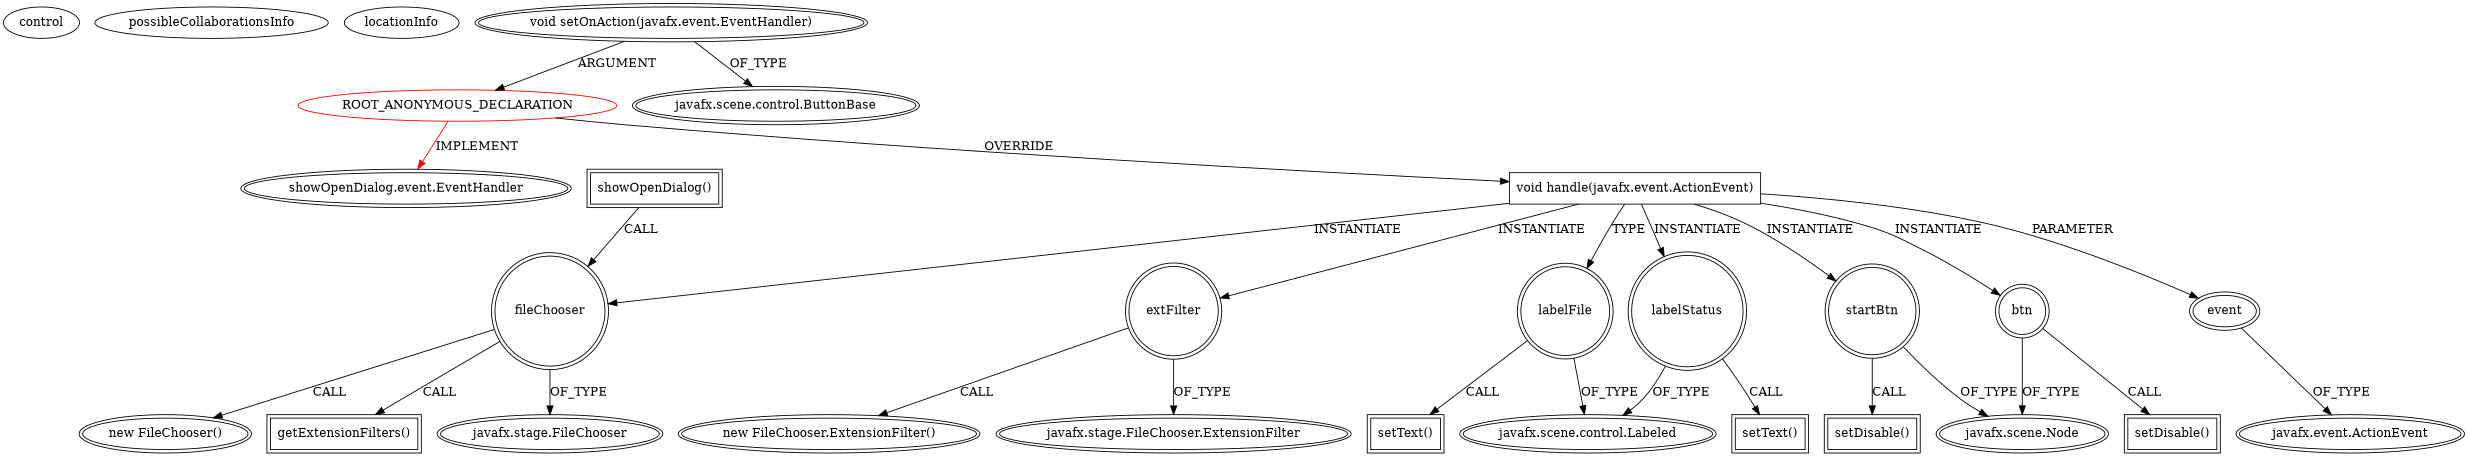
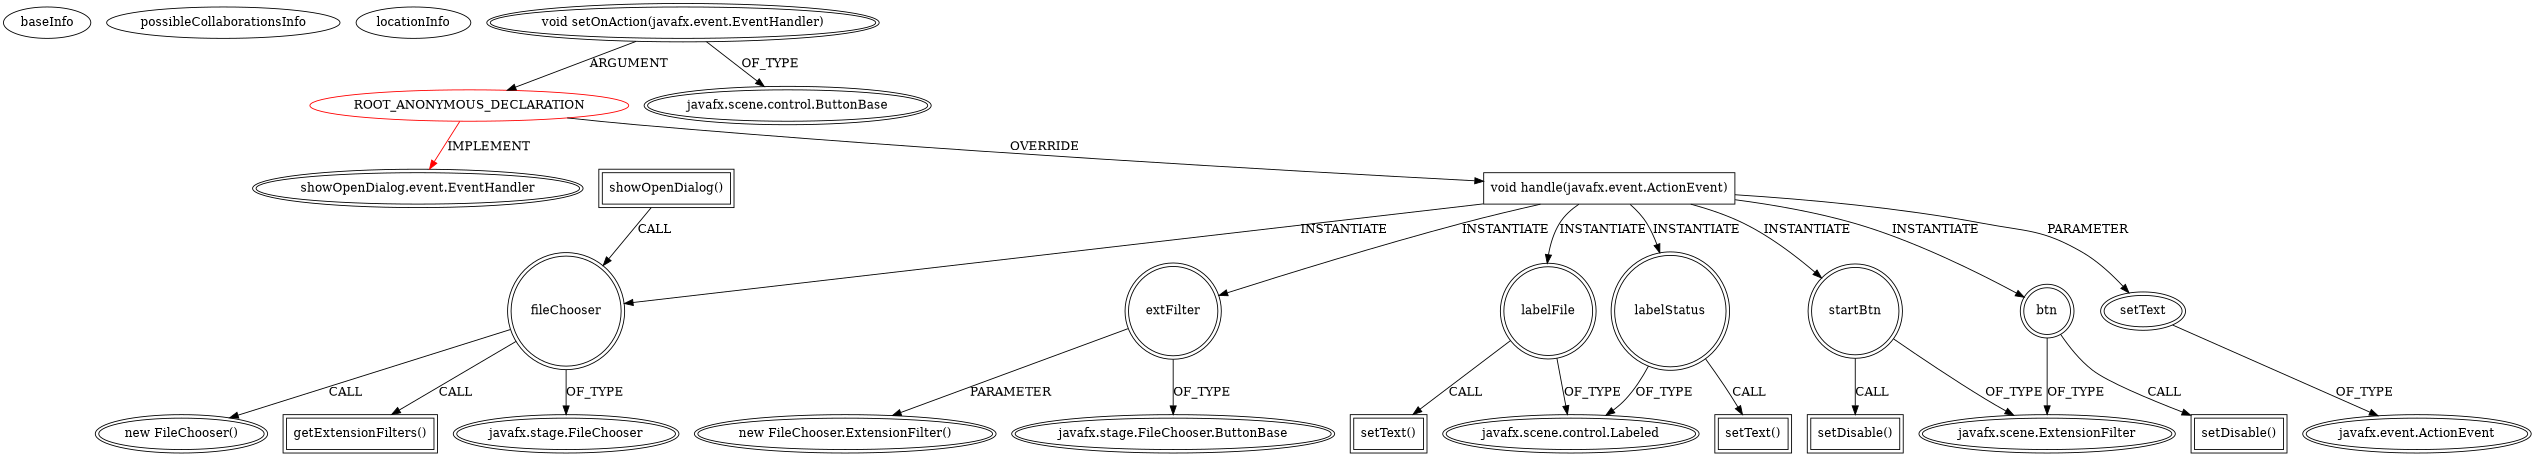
(41, 23) -> (47, 23)
(1629, 230) -> (1603, 230)
(2225, 311) -> (2143, 311)
(977, 392) -> (1011, 392)
(1174, 434) -> (1173, 434)
(2022, 434) -> (2047, 434)
